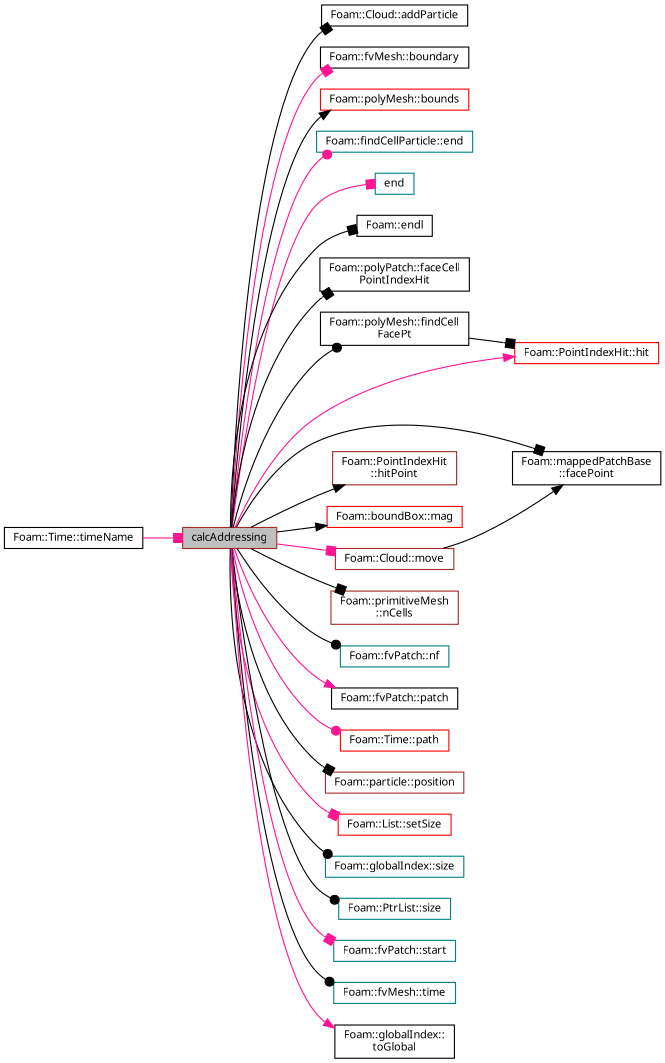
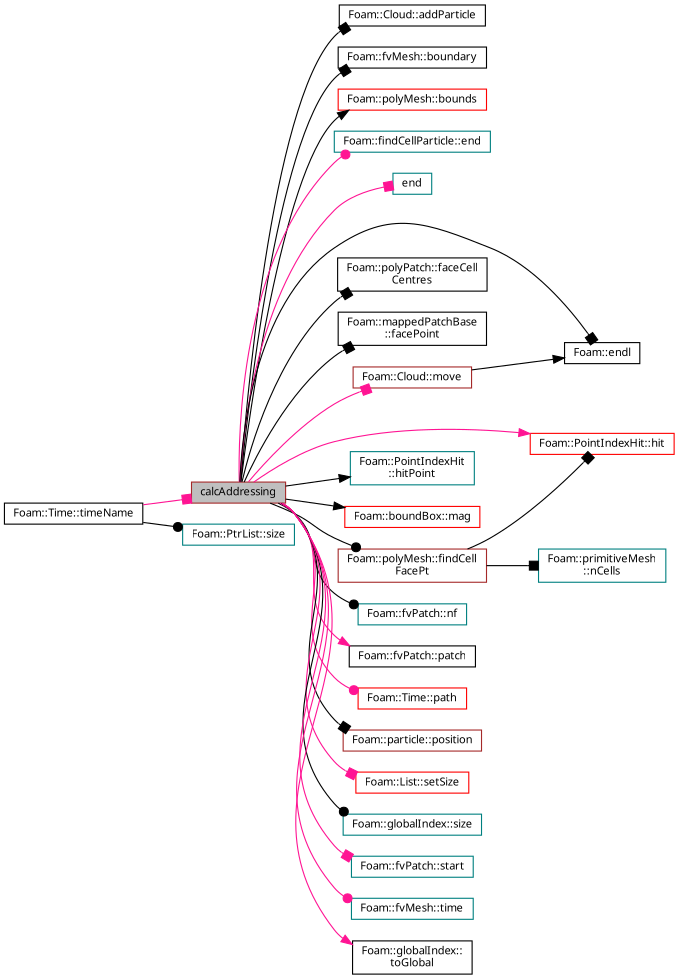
(264, 226) -> (278, 230)
(395, 275) -> (412, 275)
(395, 329) -> (412, 566)
(395, 468) -> (412, 468)
(500, 524) -> (512, 365)
(292, 569) -> (507, 566)
(395, 608) -> (602, 566)
(281, 812) -> (158, 524)
(269, 848) -> (313, 700)
